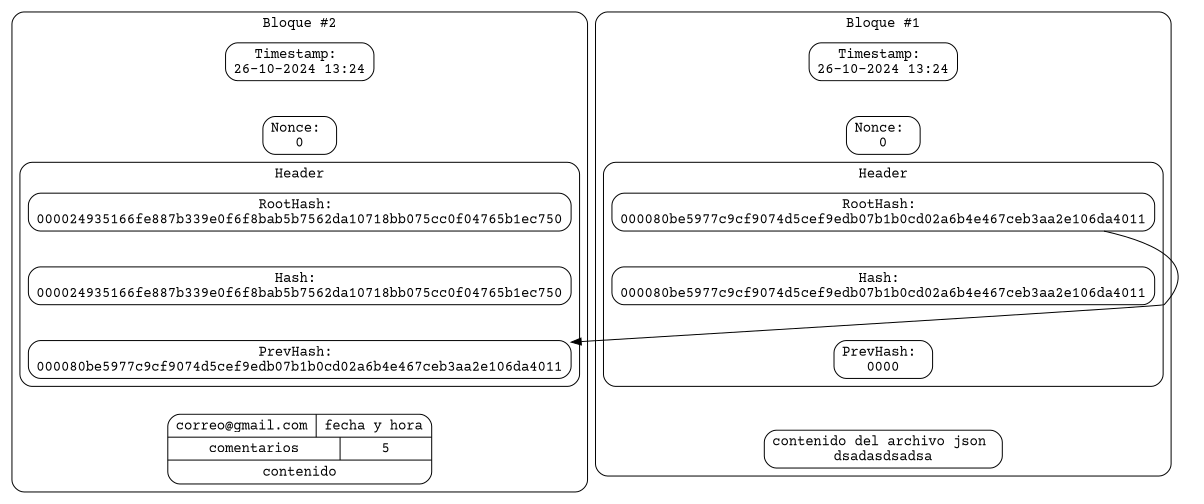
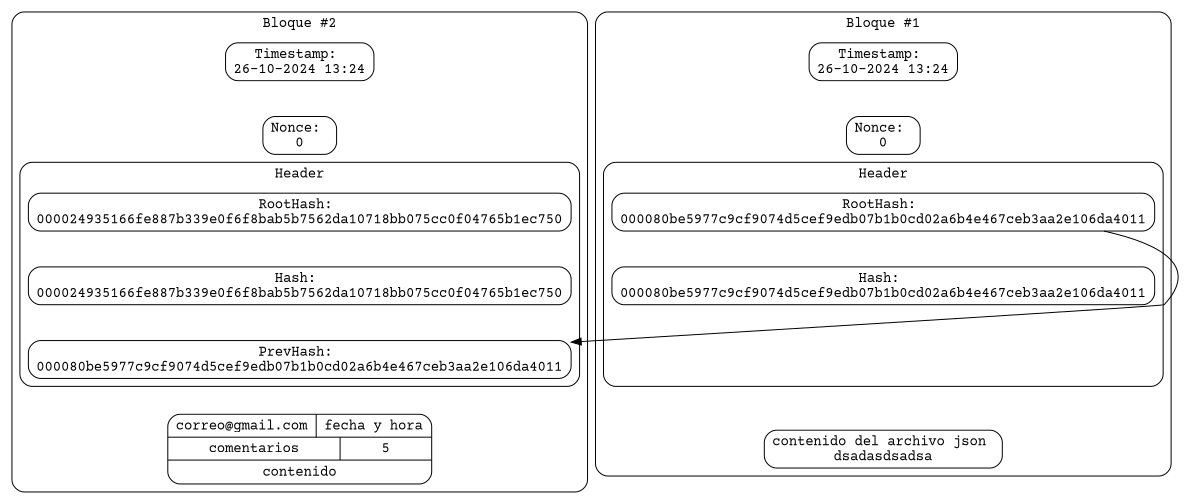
(883, 359) -> none
